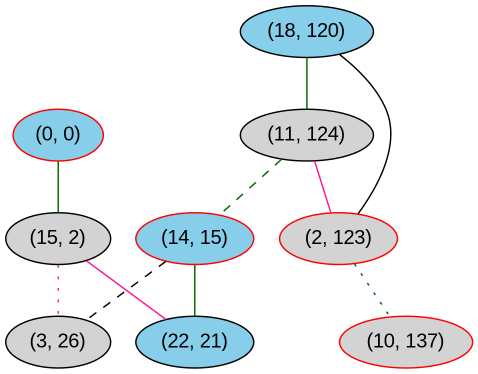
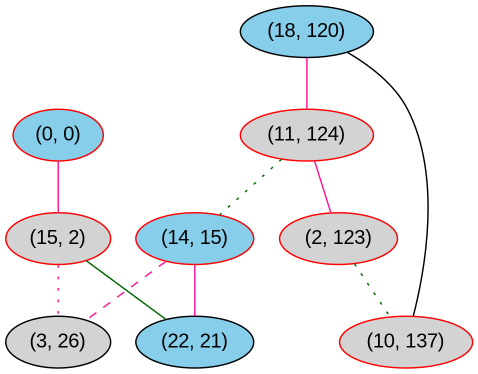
(307, 84) -> (307, 84)
(390, 129) -> (425, 170)
(307, 135) -> (307, 135)
(58, 187) -> (58, 187)
(251, 187) -> (251, 187)
(58, 239) -> (58, 239)
(118, 284) -> (118, 284)
(134, 285) -> (134, 285)
(195, 291) -> (195, 291)
